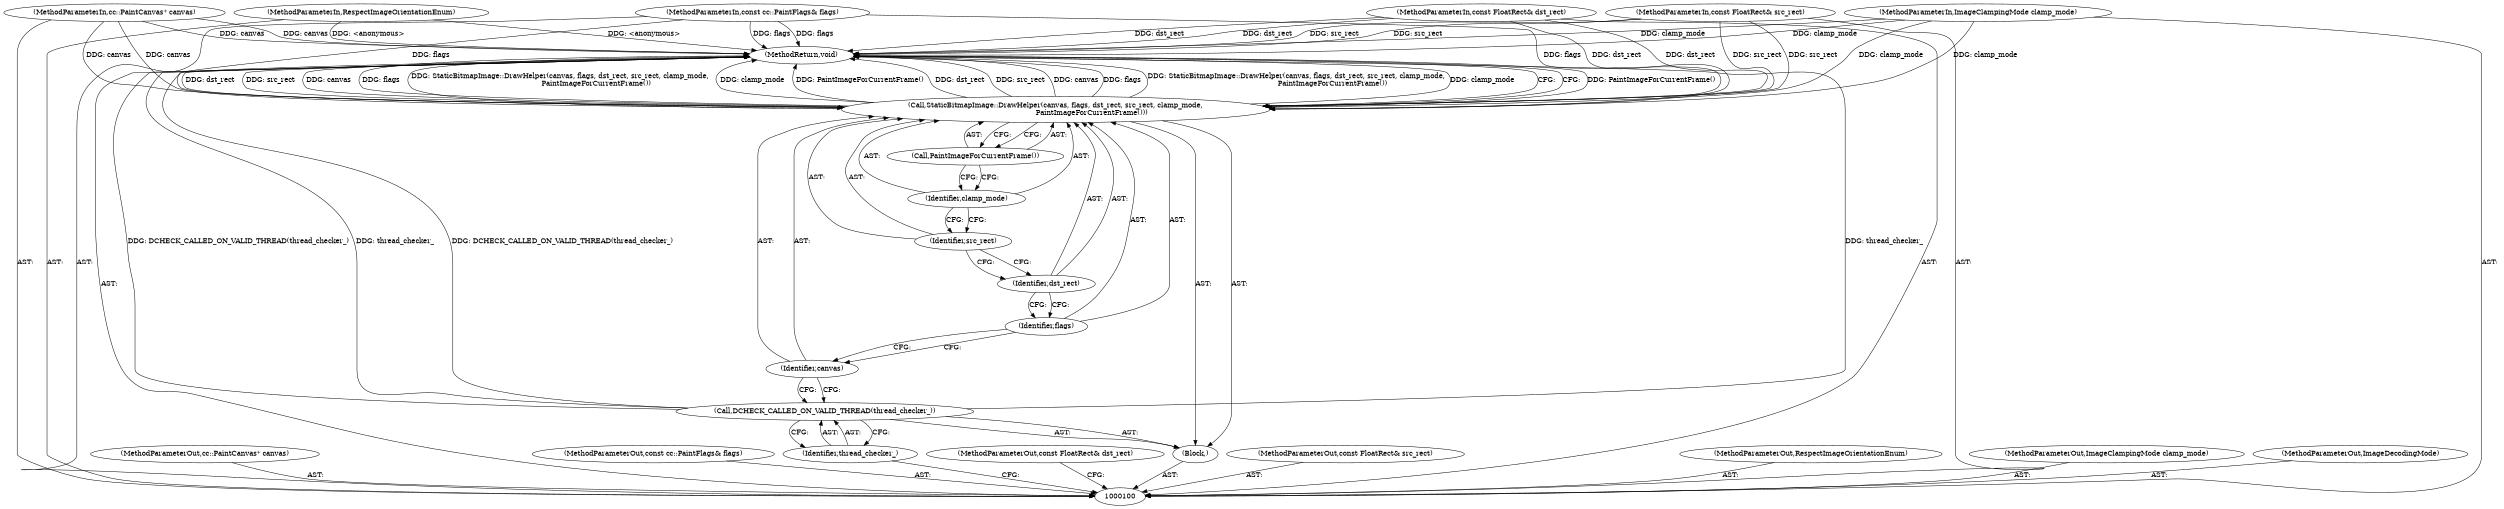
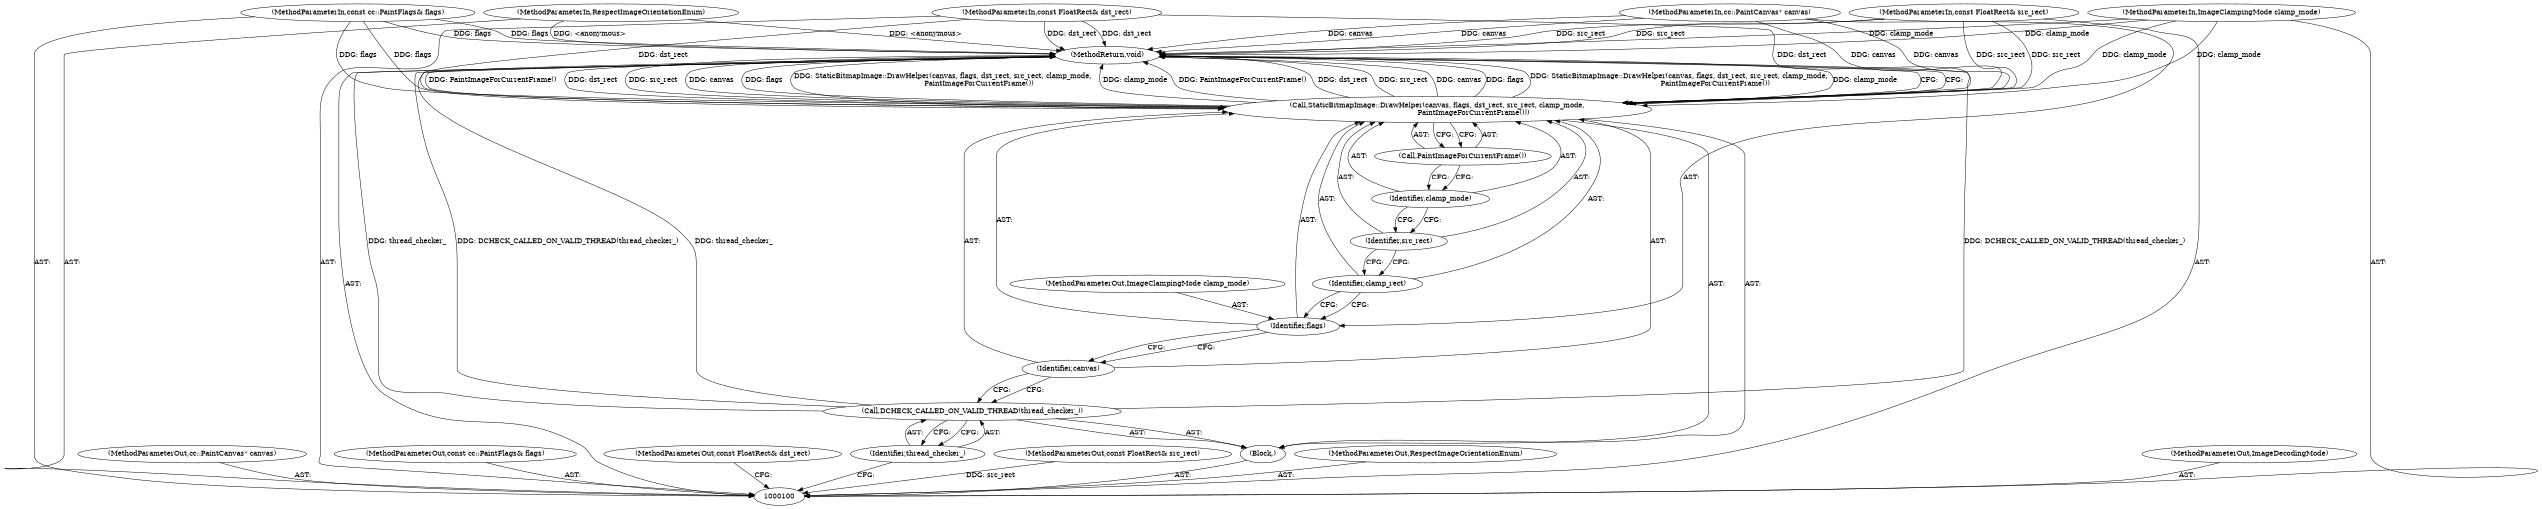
(1046, 284) -> (1367, 284)
(1256, 475) -> (991, 475)
(96, 480) -> (1891, 122)
(1610, 492) -> (1223, 305)
